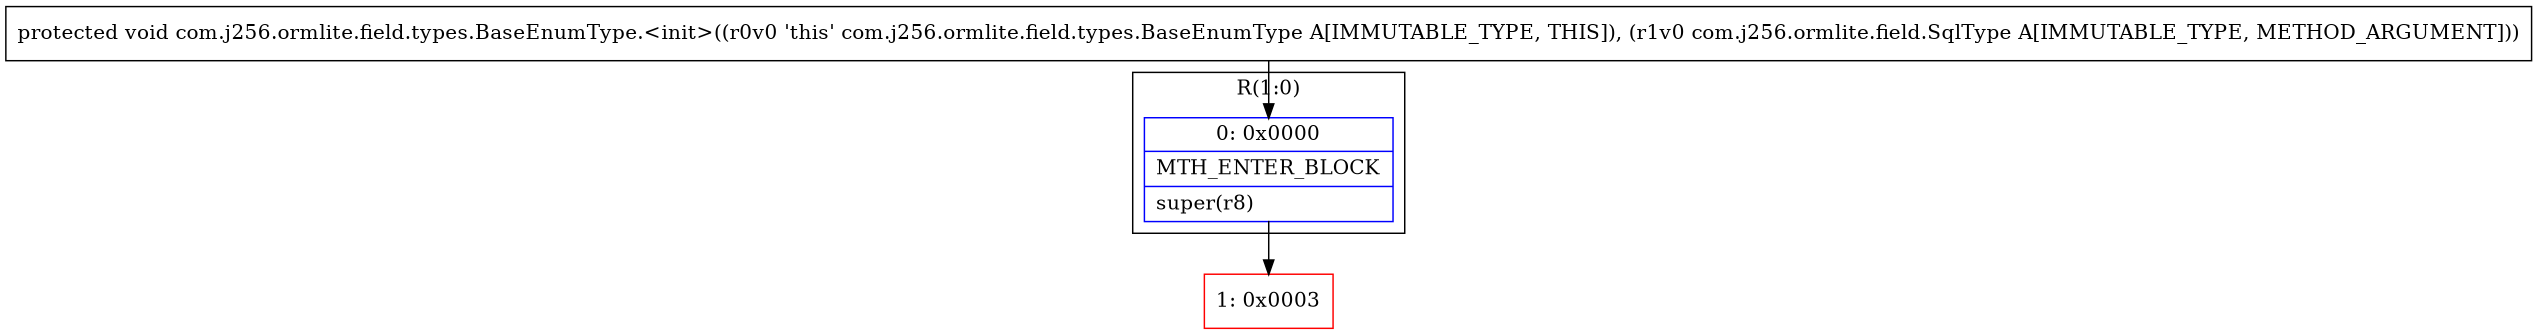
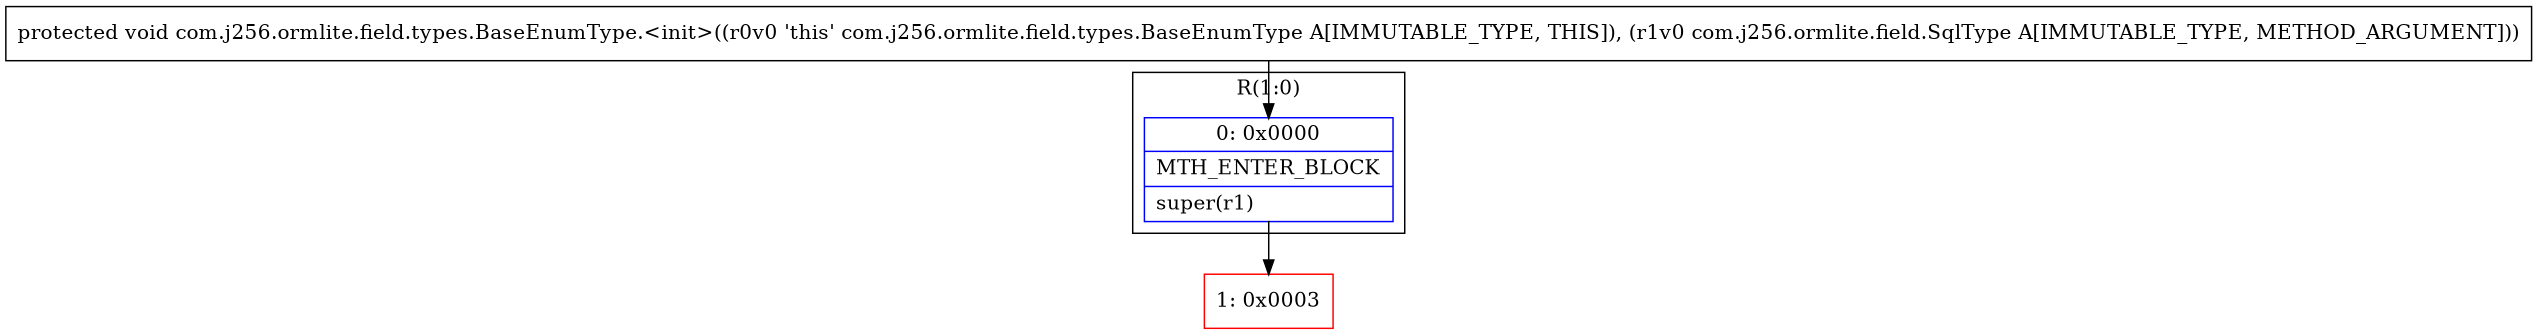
(1205, 203) -> (1205, 203)
